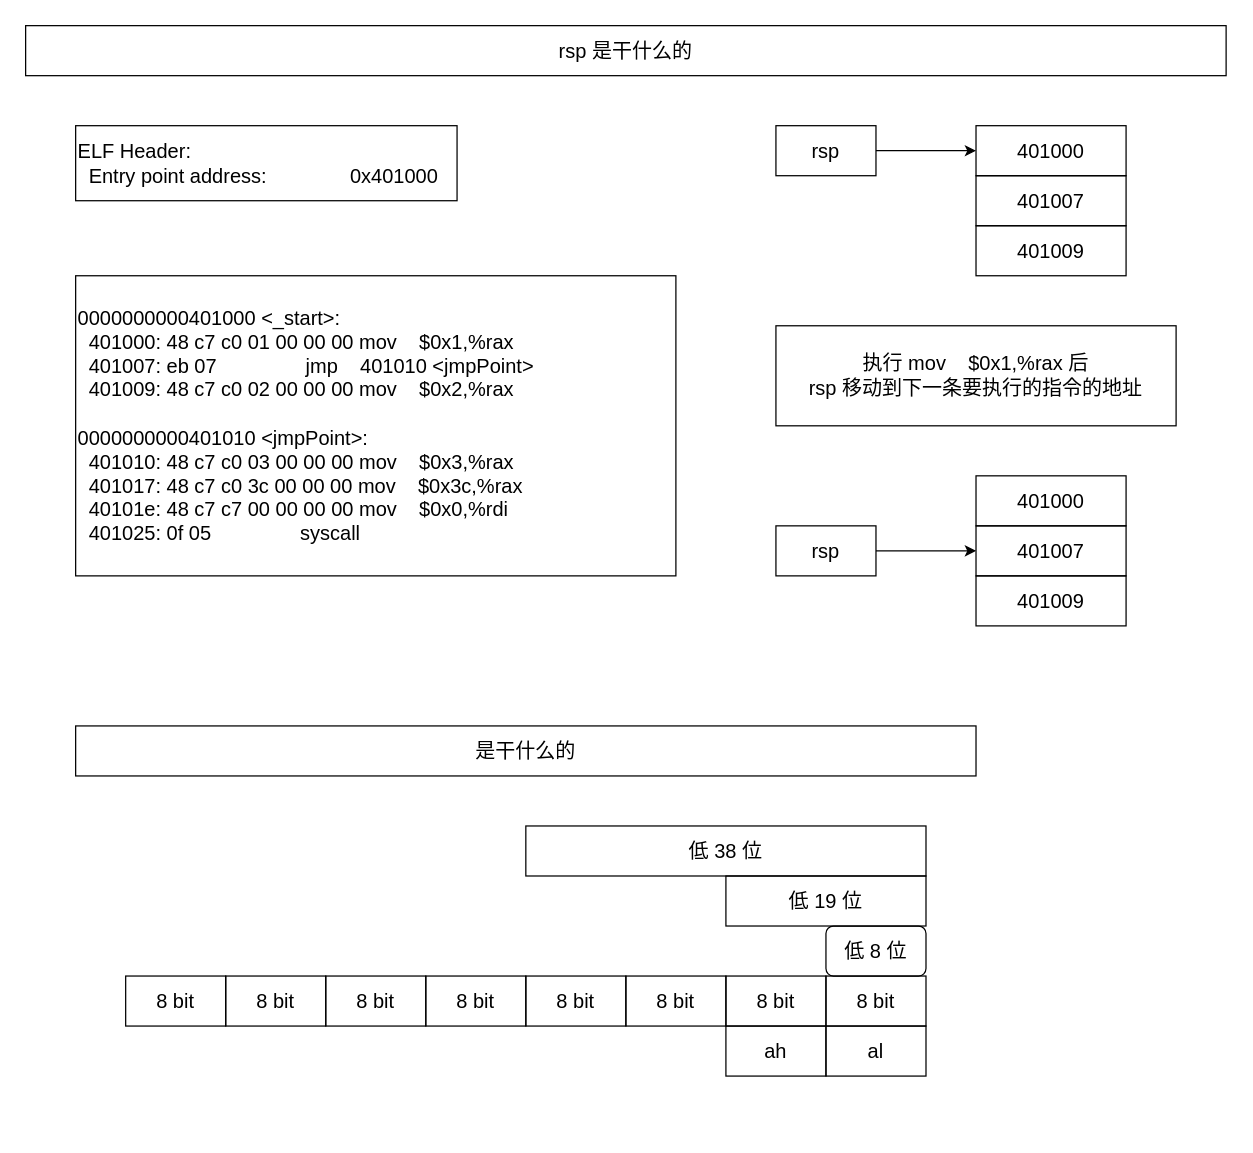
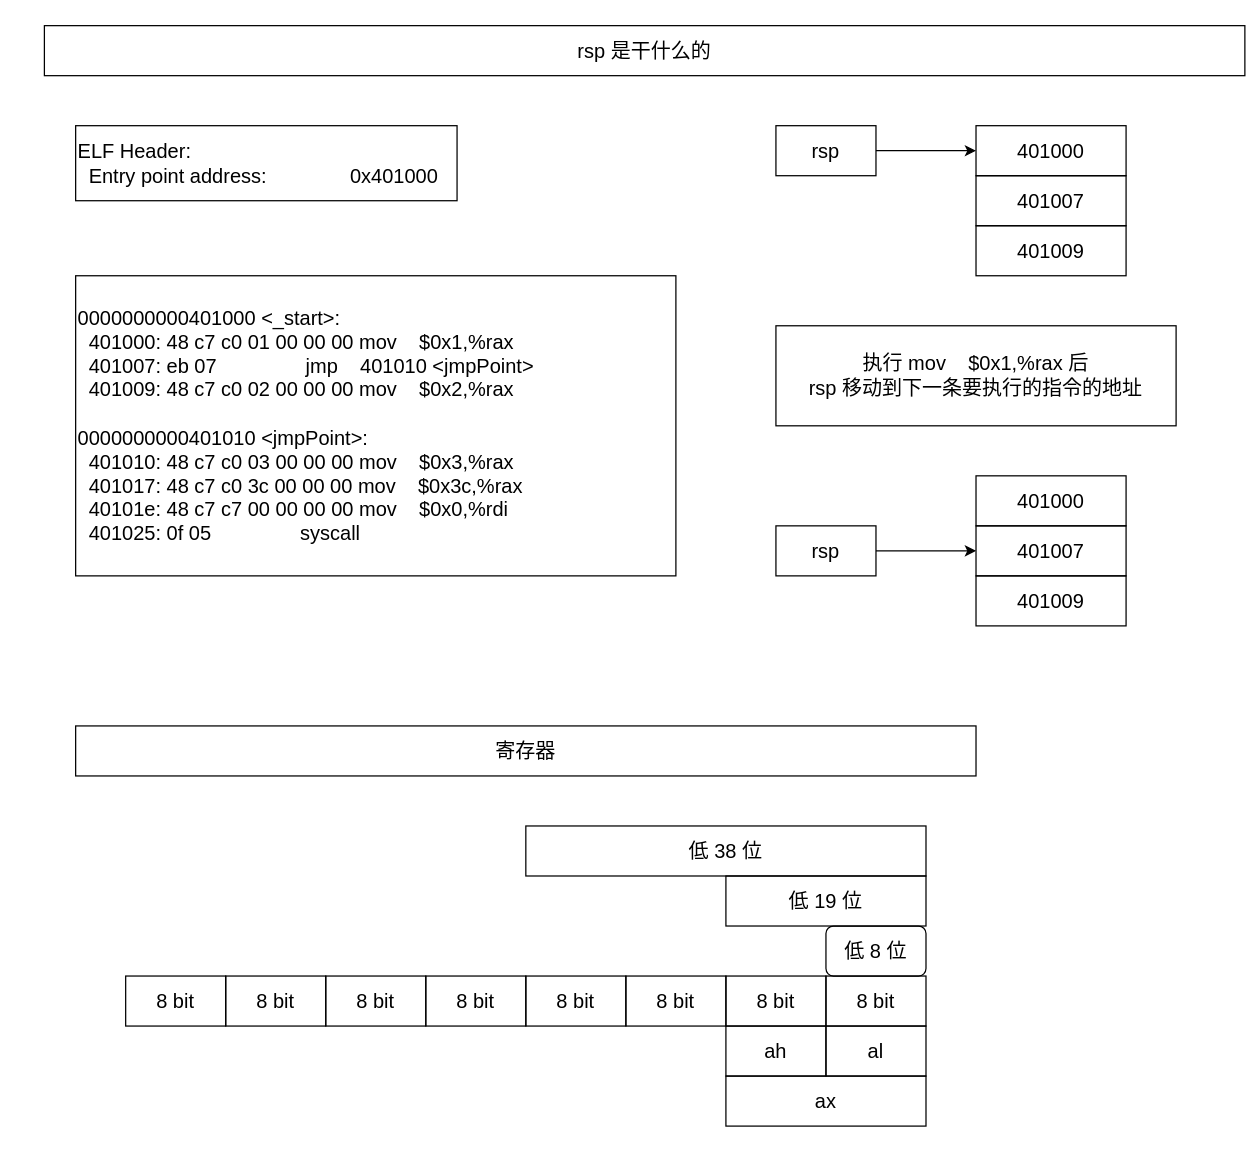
(626, 51) -> (644, 51)
(526, 751) -> (526, 751)
none -> (826, 1101)
